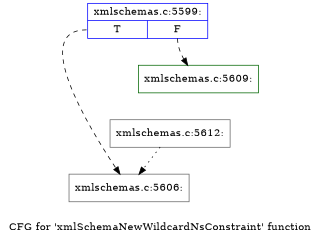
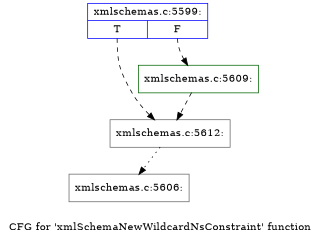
(75, 96) -> (125, 80)
none -> (186, 103)
